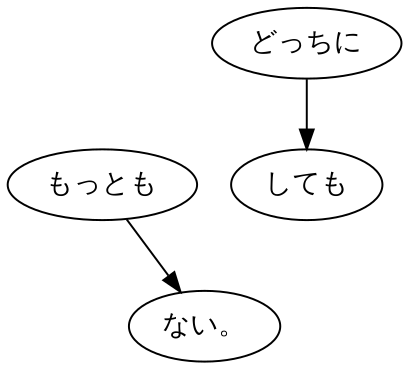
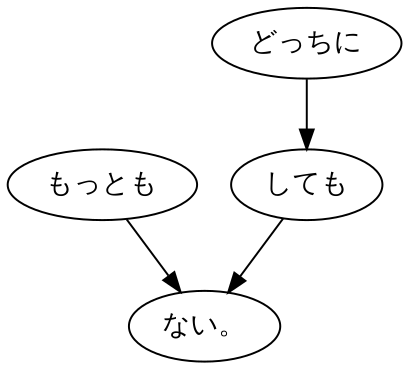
none -> (262, 248)
